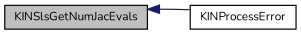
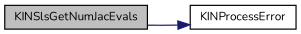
(175, 9) -> (163, 25)
